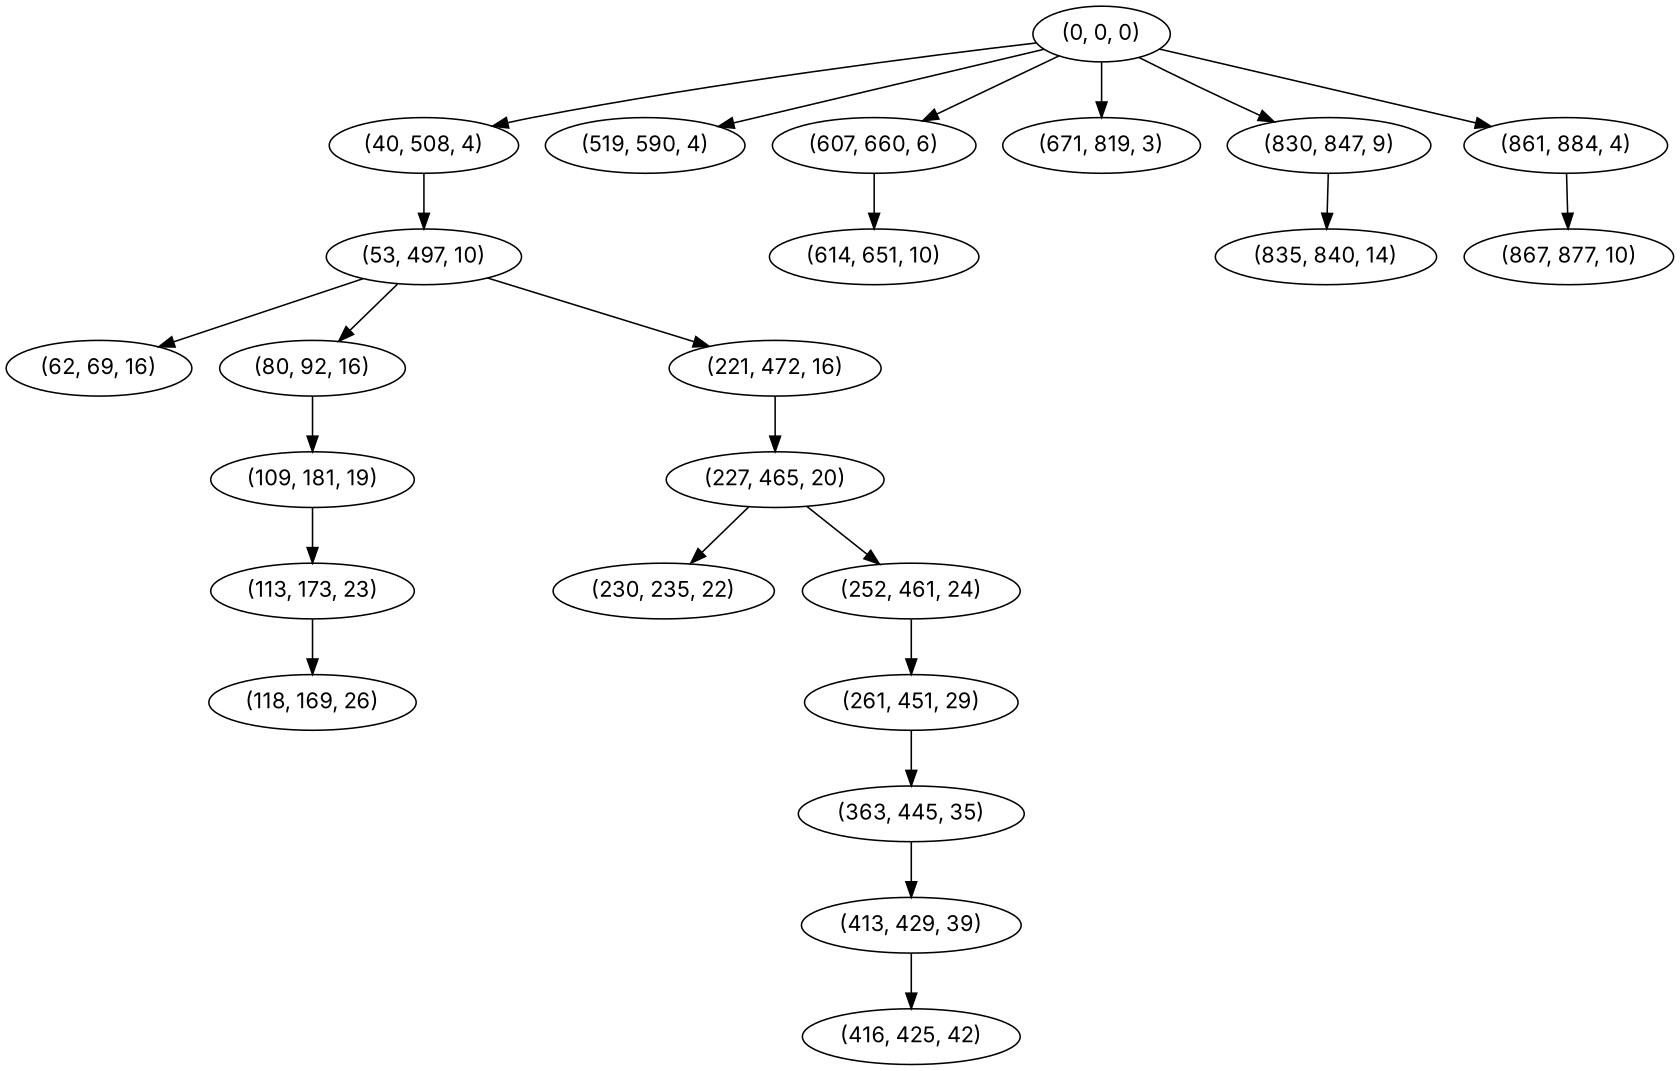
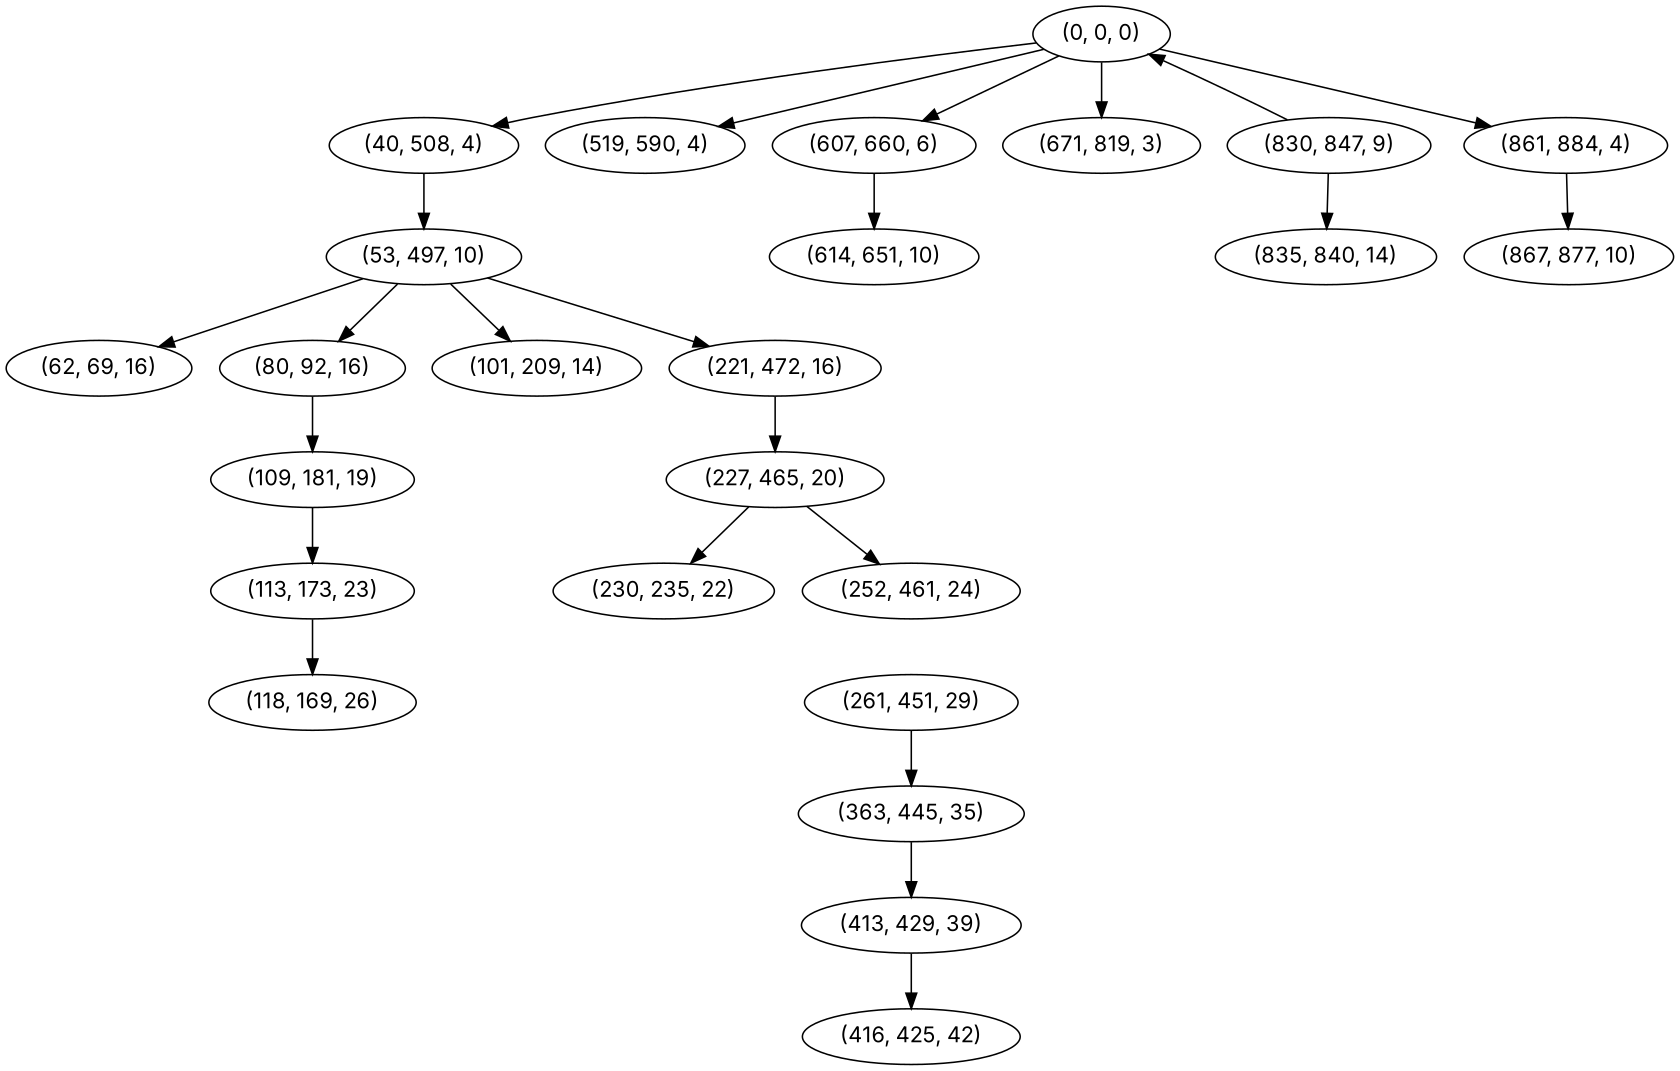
(1199, 87) -> (1226, 90)
none -> (537, 368)
(911, 639) -> none
